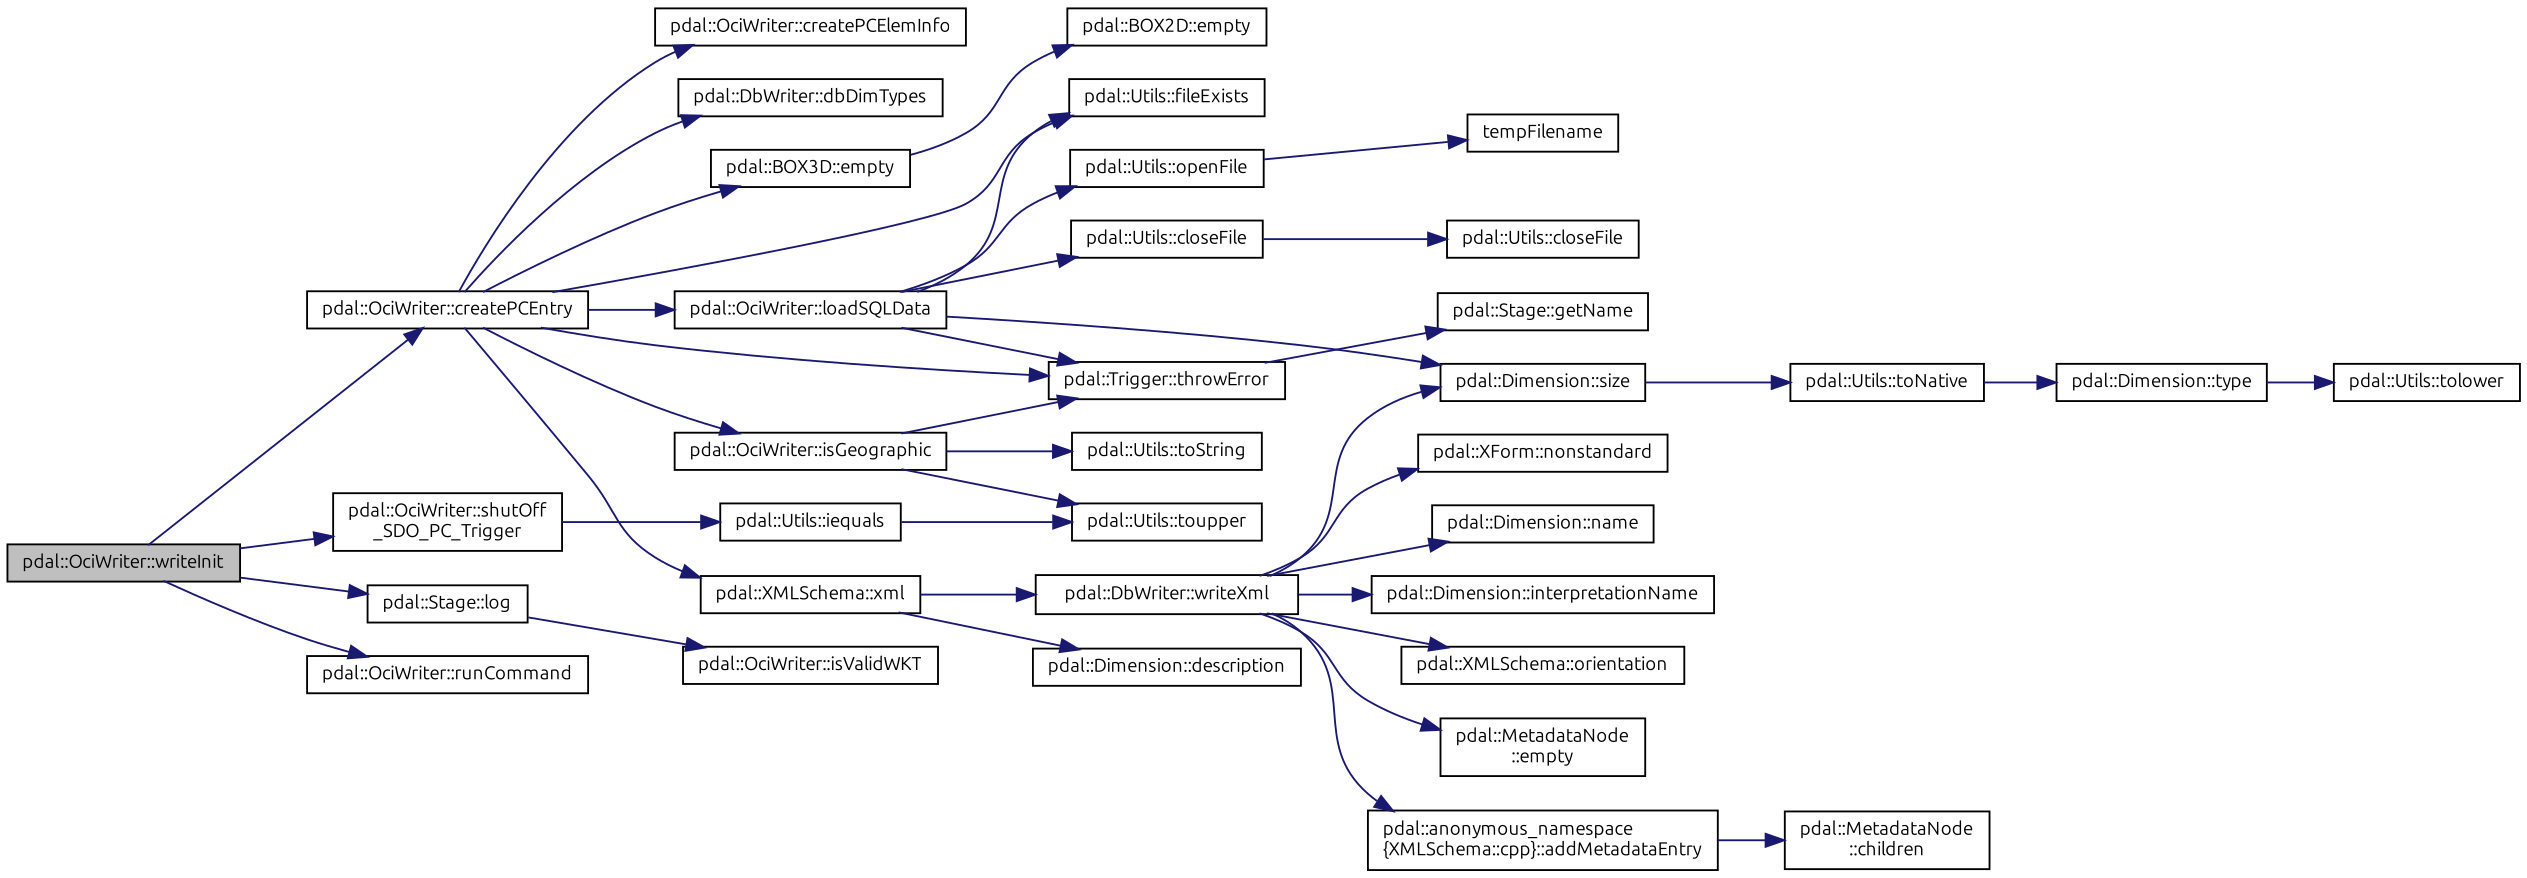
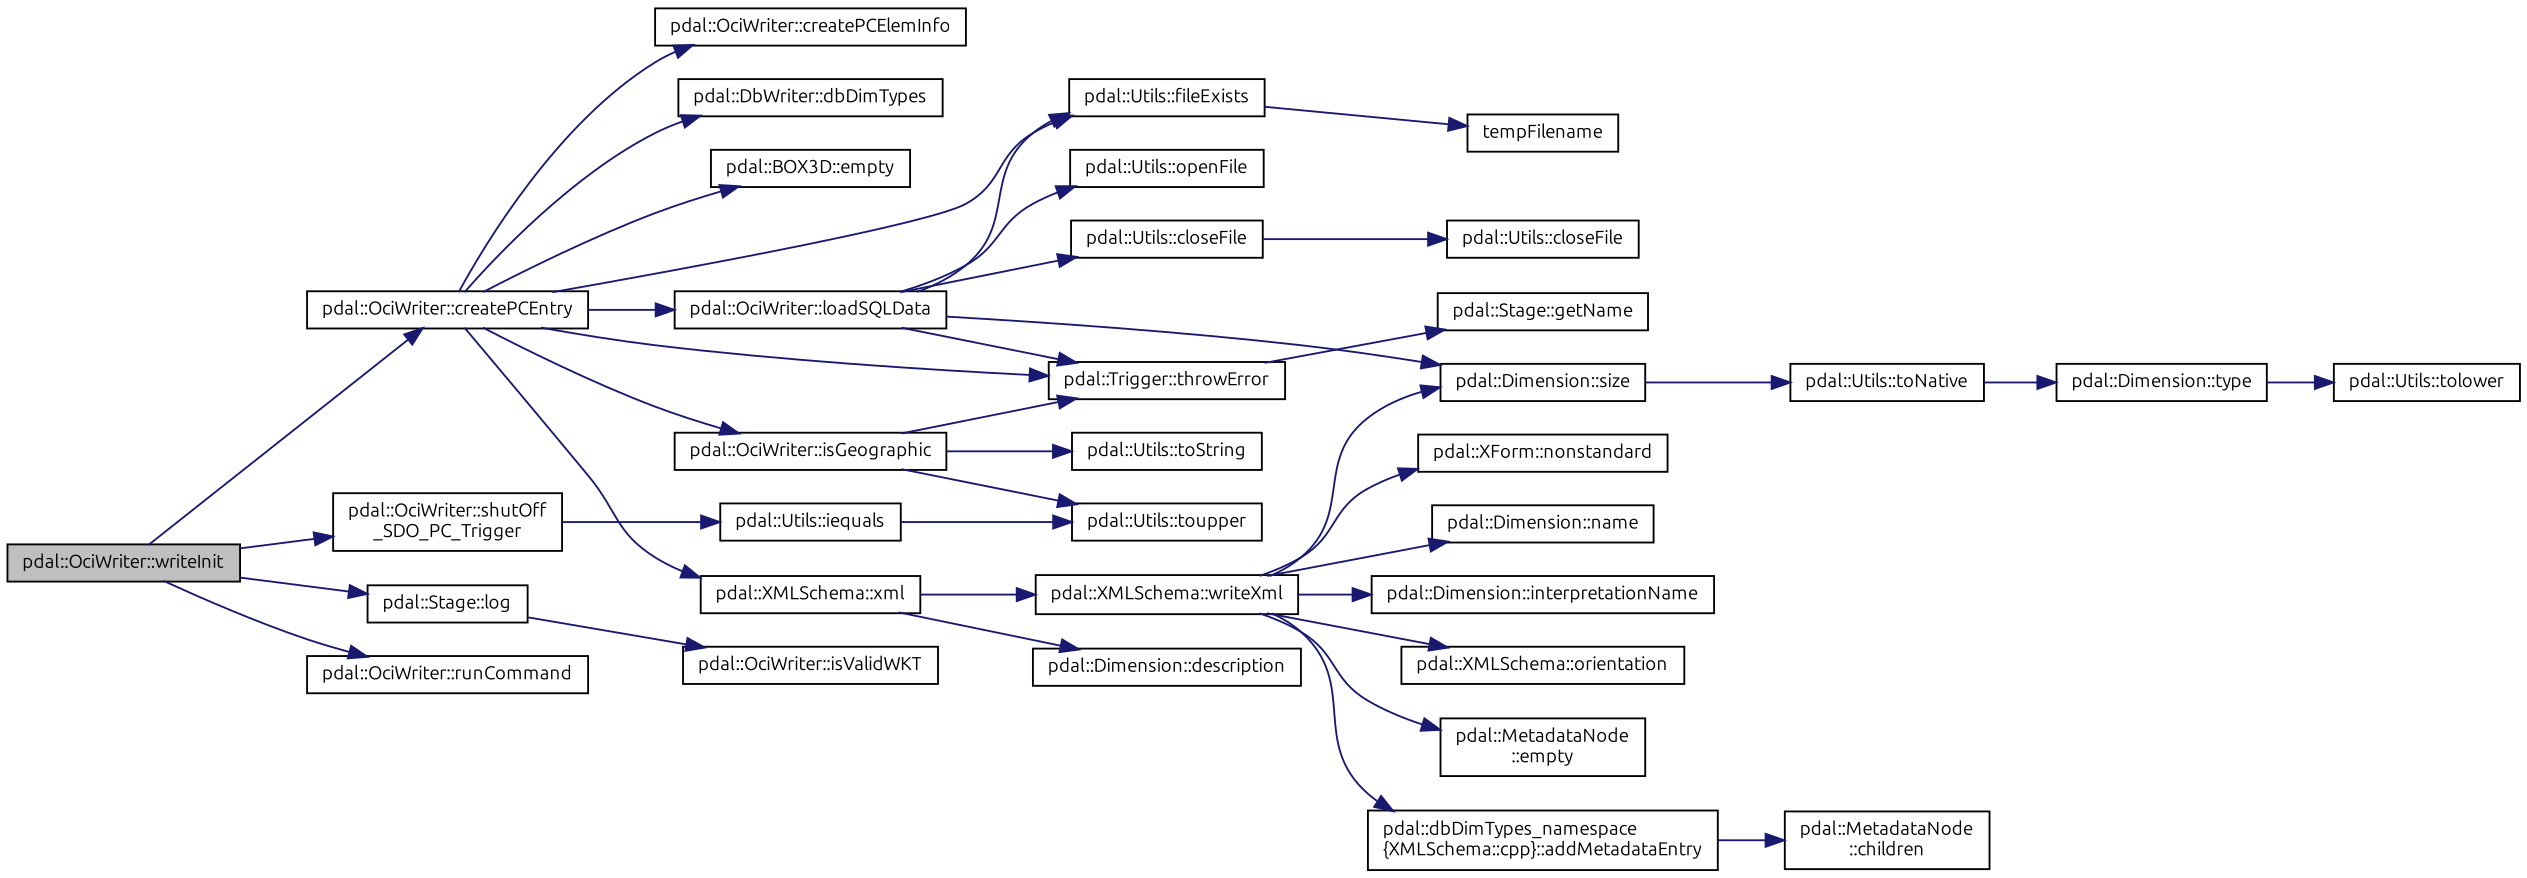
(1167, 27) -> none
(1356, 151) -> (1356, 116)
(1167, 595) -> (1167, 595)
(1543, 840) -> (1543, 840)
